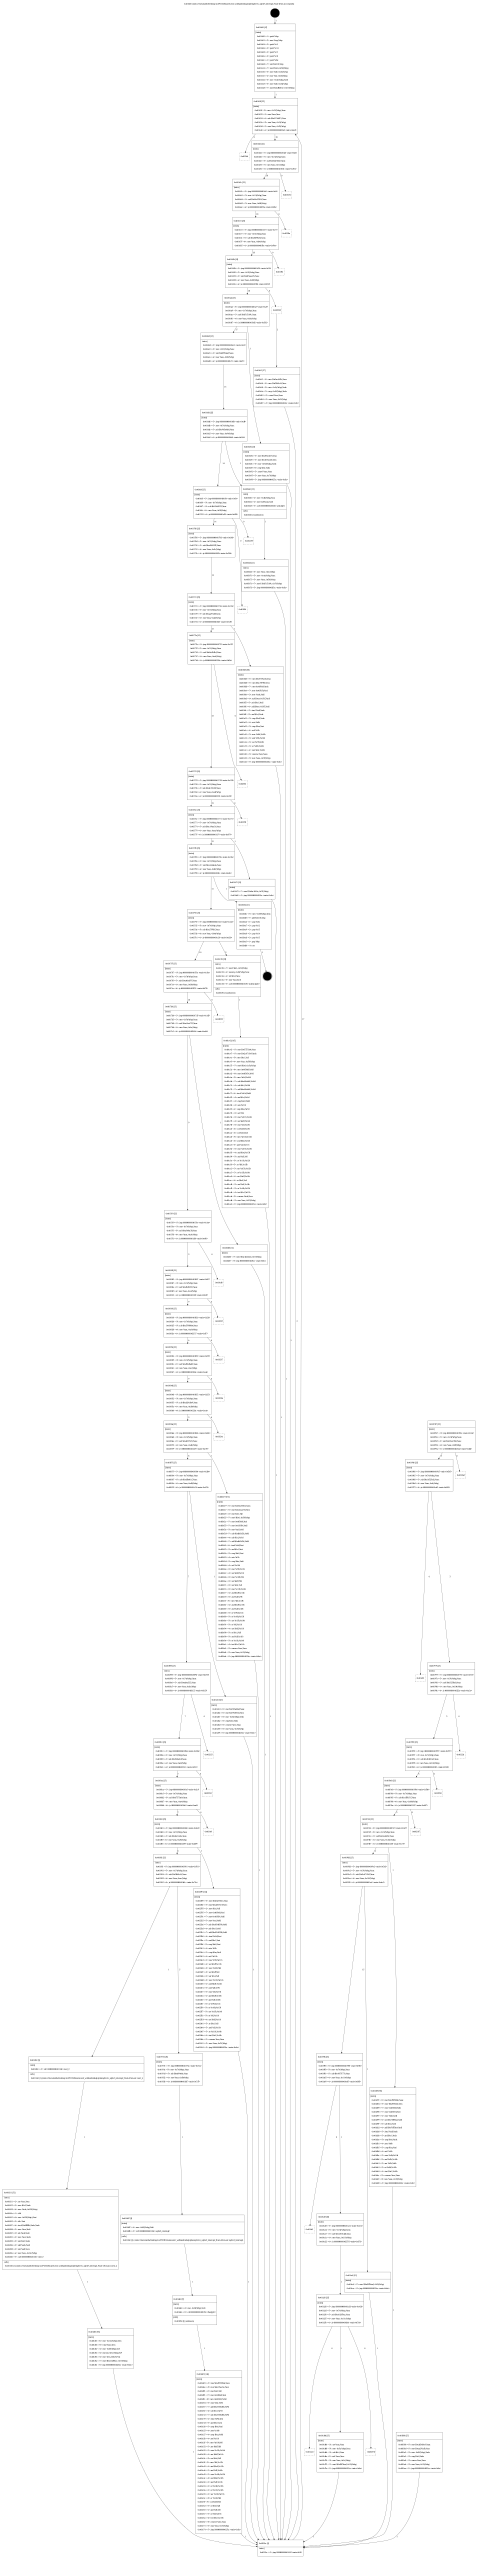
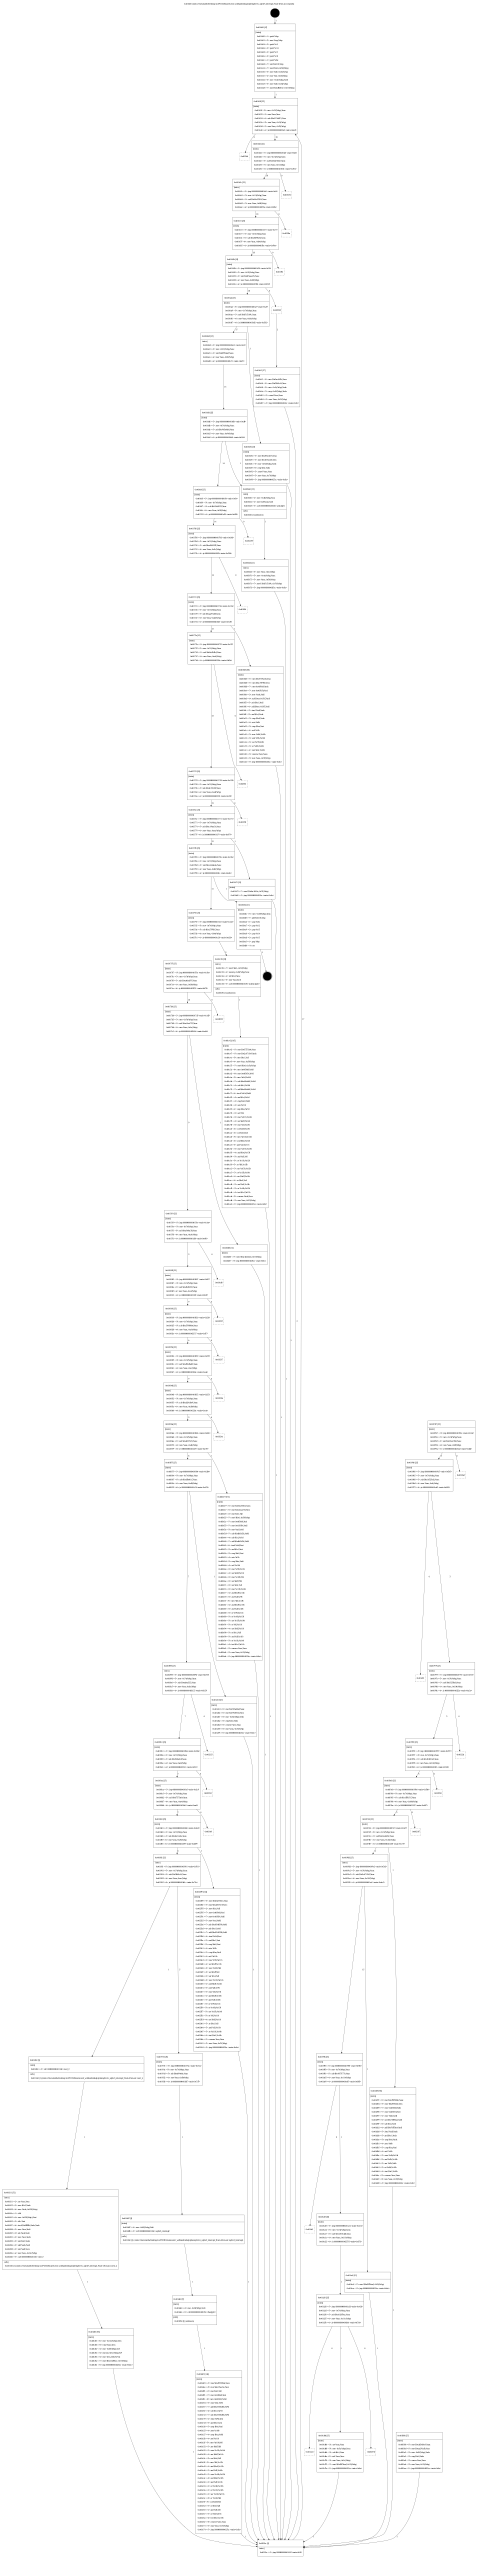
(240, 561) -> (230, 581)
(200, 950) -> none
